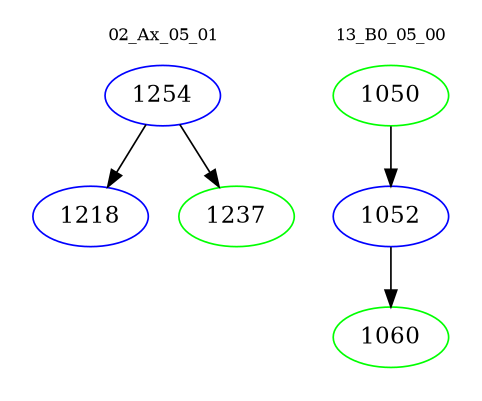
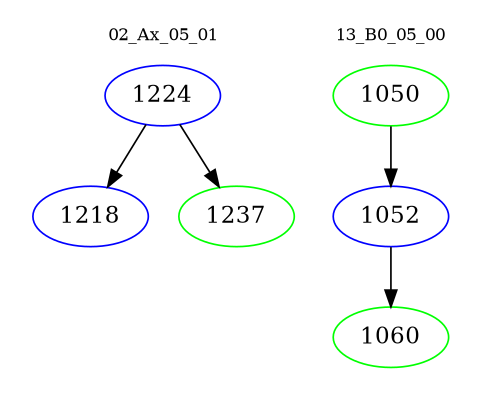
(163, 96) -> (163, 96)
